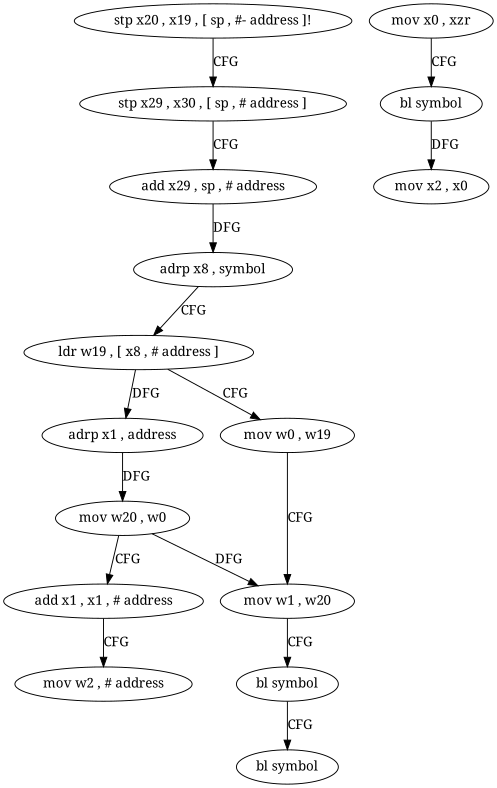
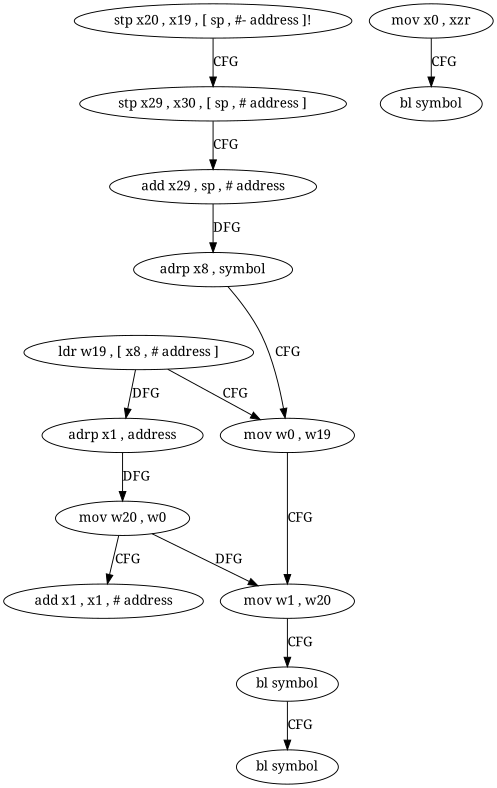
(431, 187) -> none
(179, 307) -> (265, 343)
(104, 684) -> none
